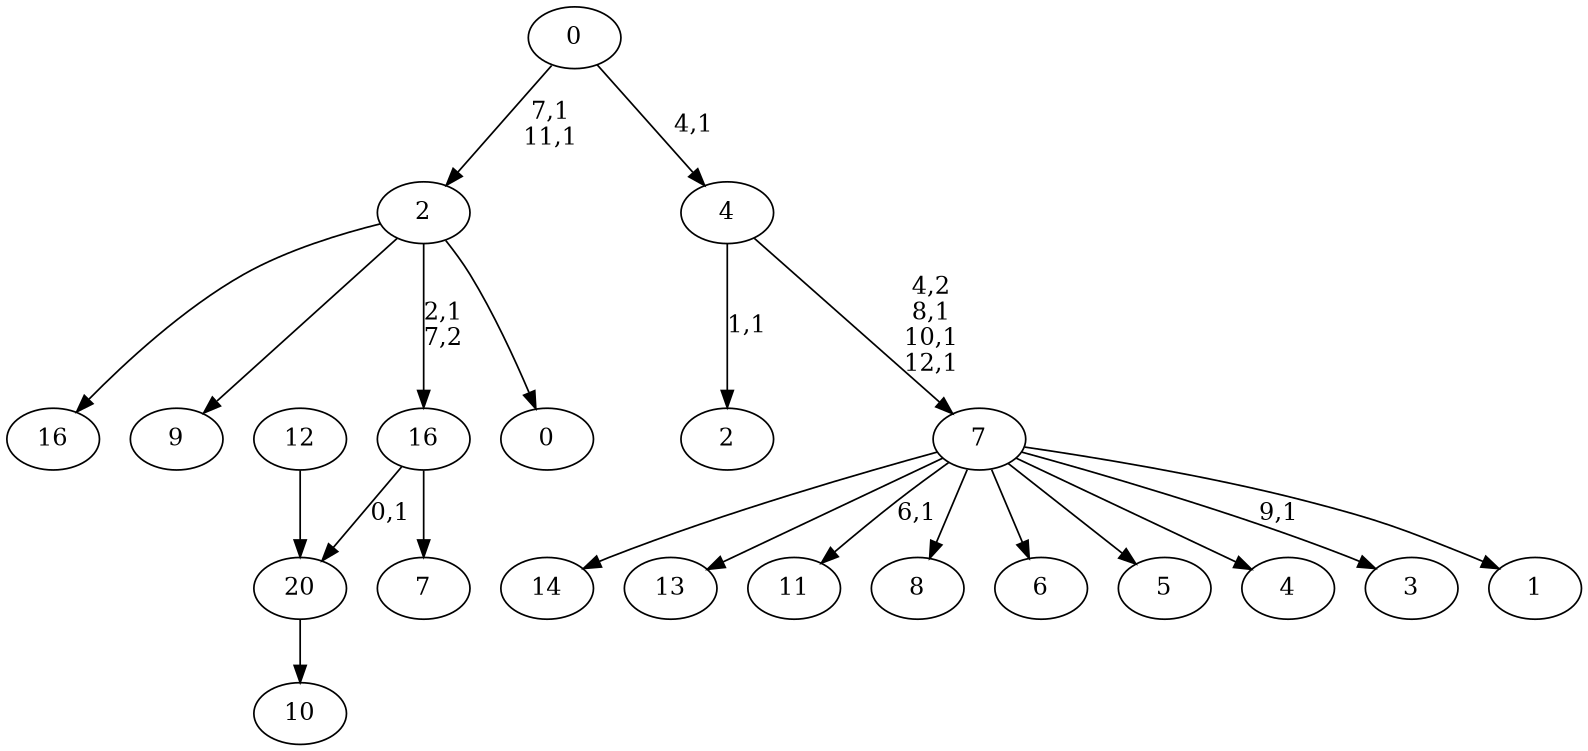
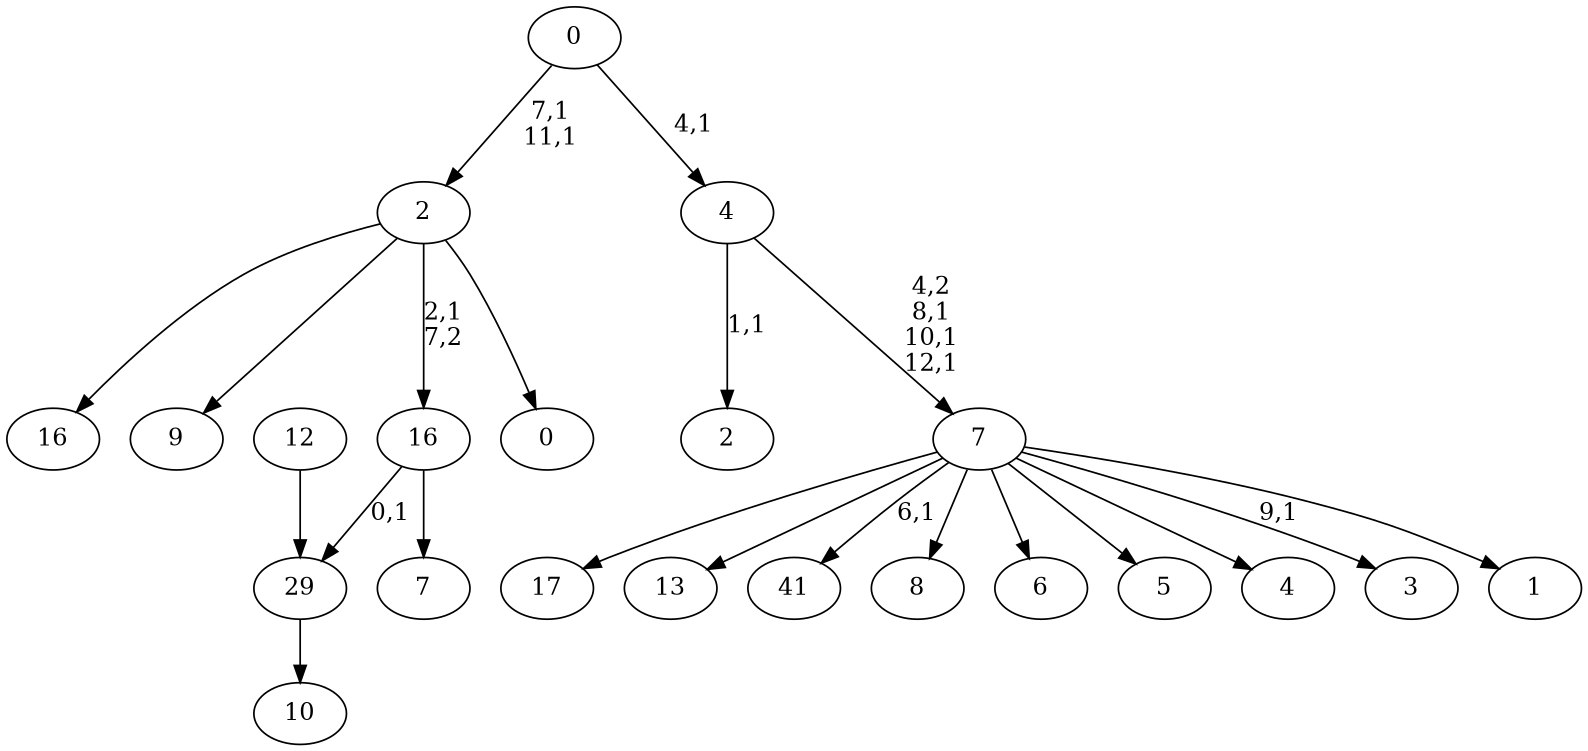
(300, 588) -> (300, 588)
(547, 588) -> (547, 588)
(794, 588) -> (794, 588)
